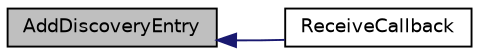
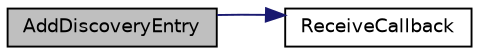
(261, 40) -> (241, 15)
